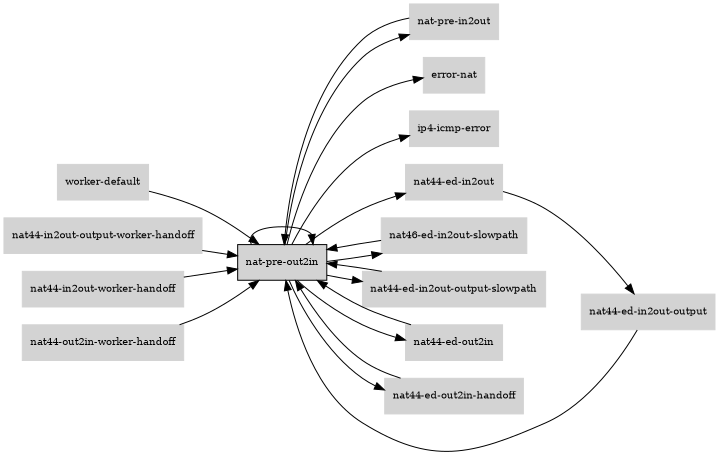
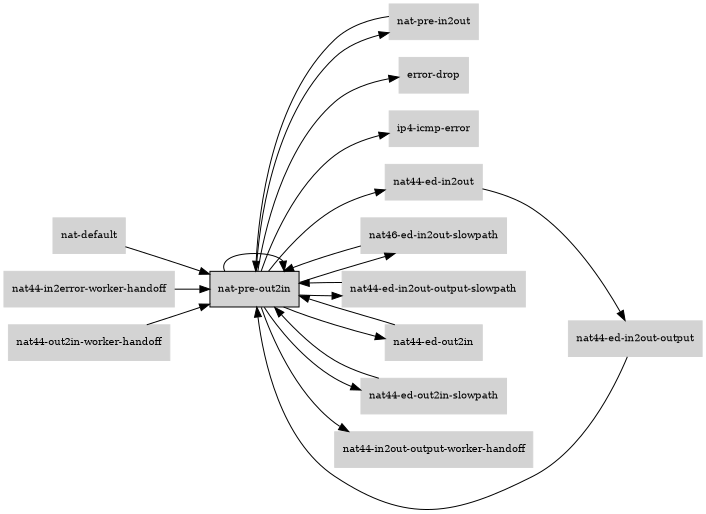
(454, 75) -> (434, 75)
(103, 182) -> (89, 236)
(215, 252) -> (292, 373)
(103, 289) -> (89, 289)
(454, 396) -> (434, 396)
